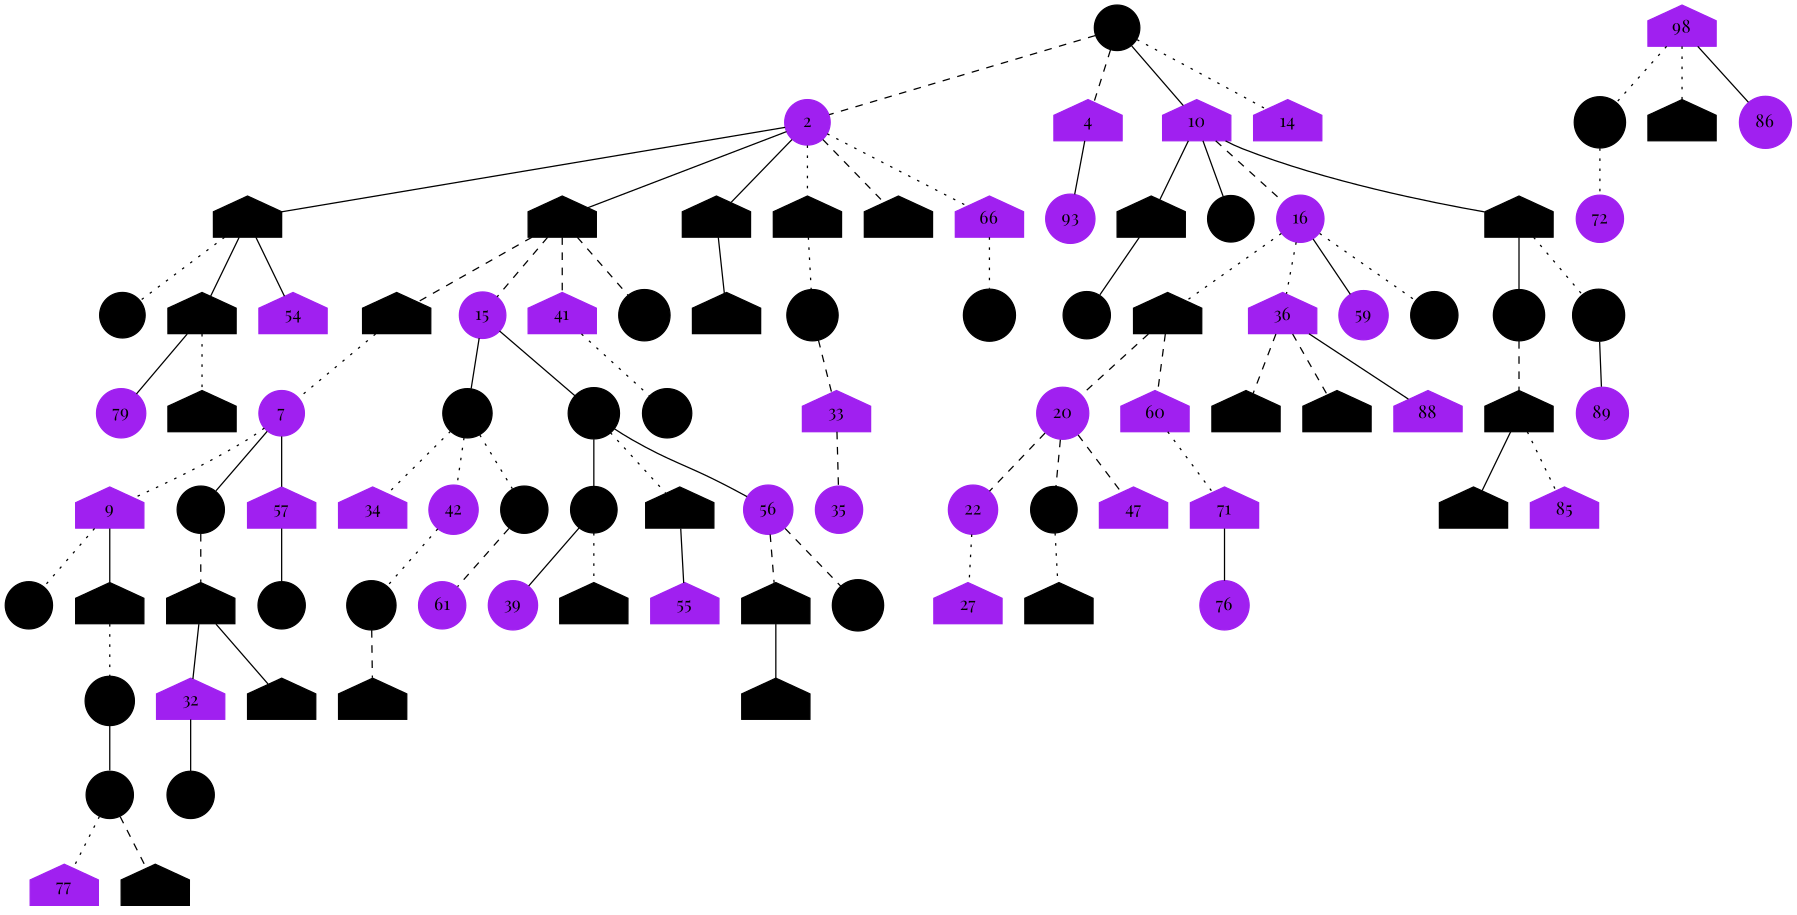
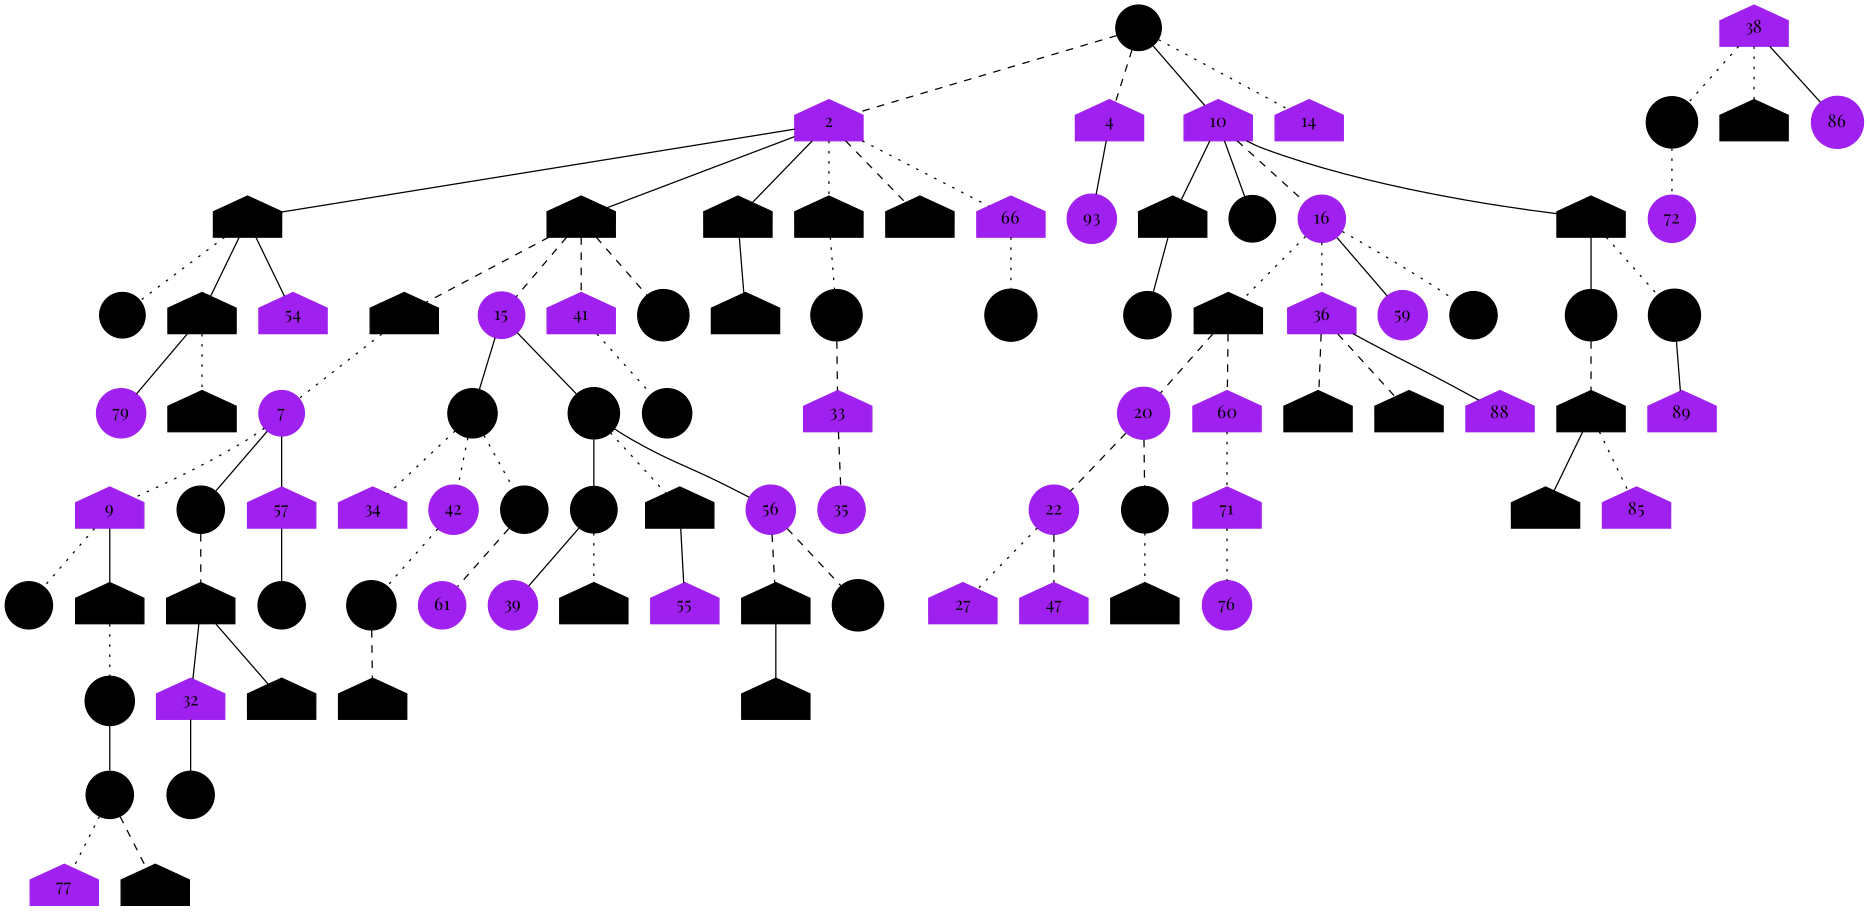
(1682, 28) -> (1754, 28)
(807, 122) -> (829, 122)
(1602, 413) -> (1682, 413)
(1100, 464) -> (1054, 558)
(1225, 555) -> (1227, 555)
